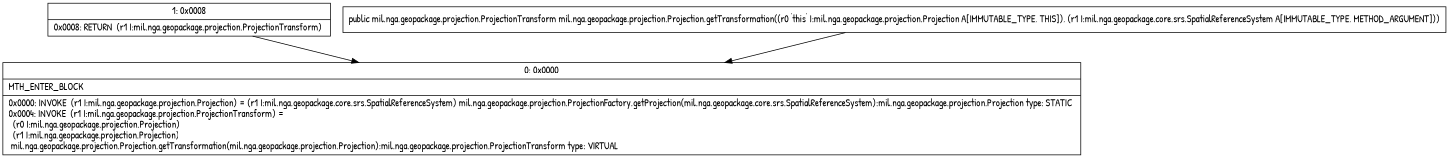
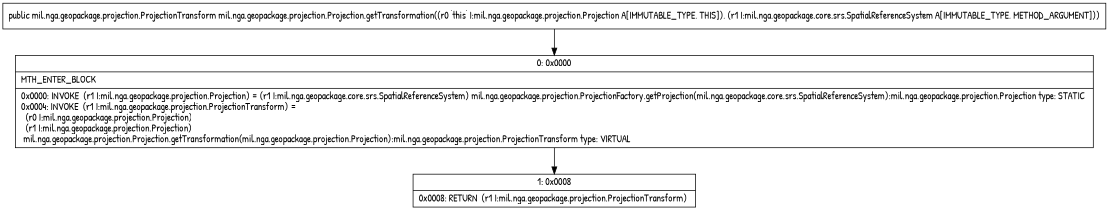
(302, 48) -> (554, 157)
